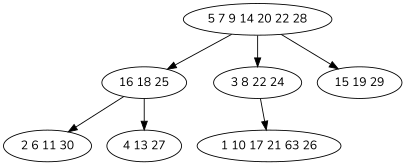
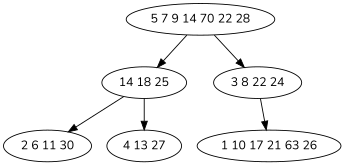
(258, 19) -> (200, 19)
(144, 83) -> (144, 83)
(360, 83) -> none
